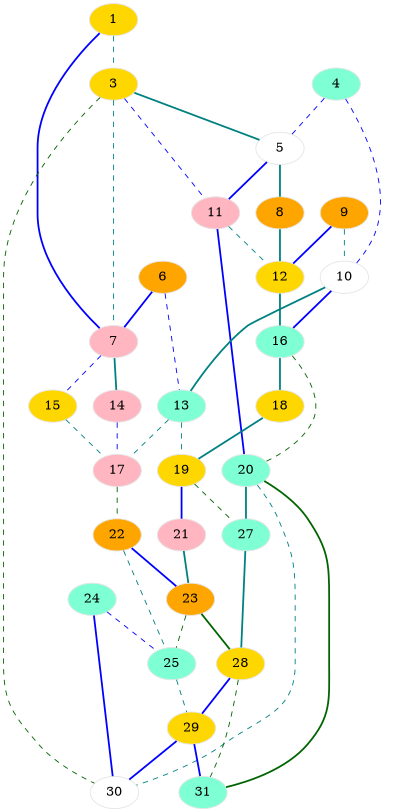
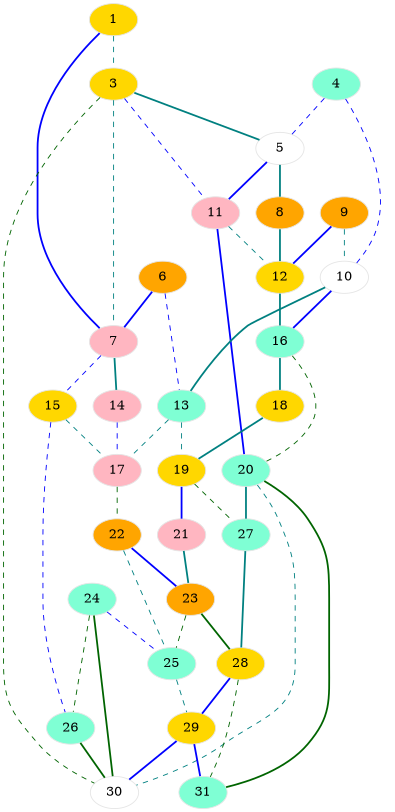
(103, 696) -> (103, 696)
none -> (71, 728)
